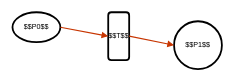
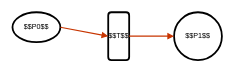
(198, 45) -> (198, 36)
